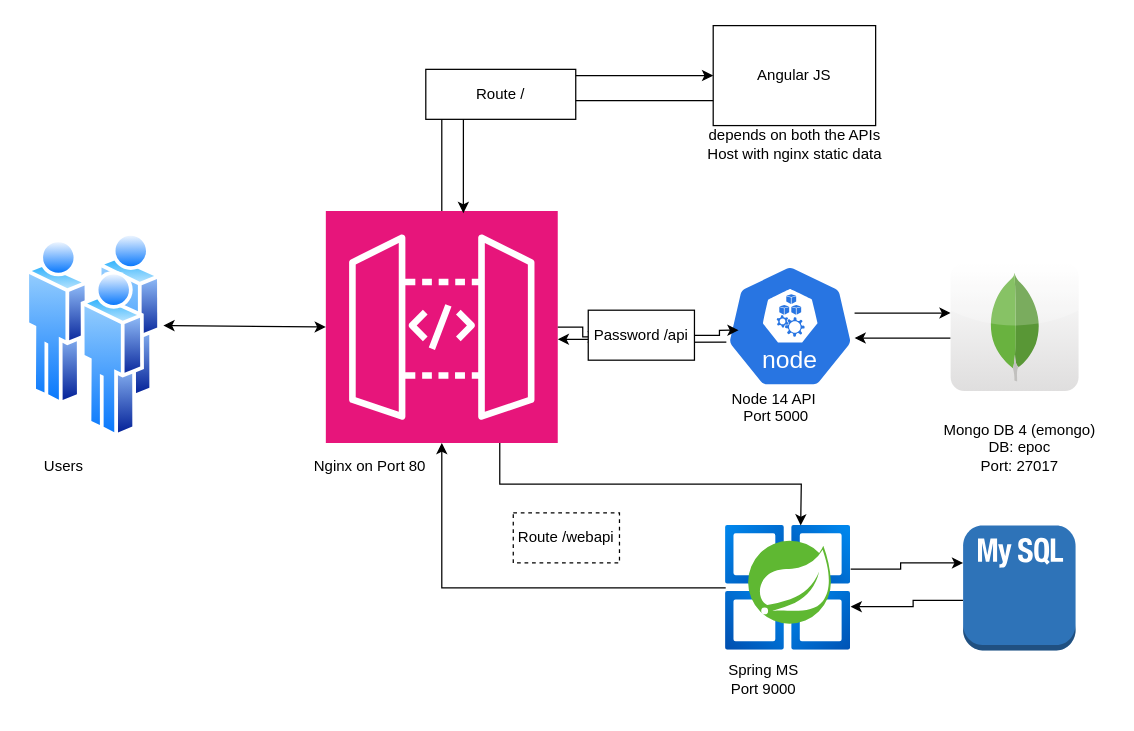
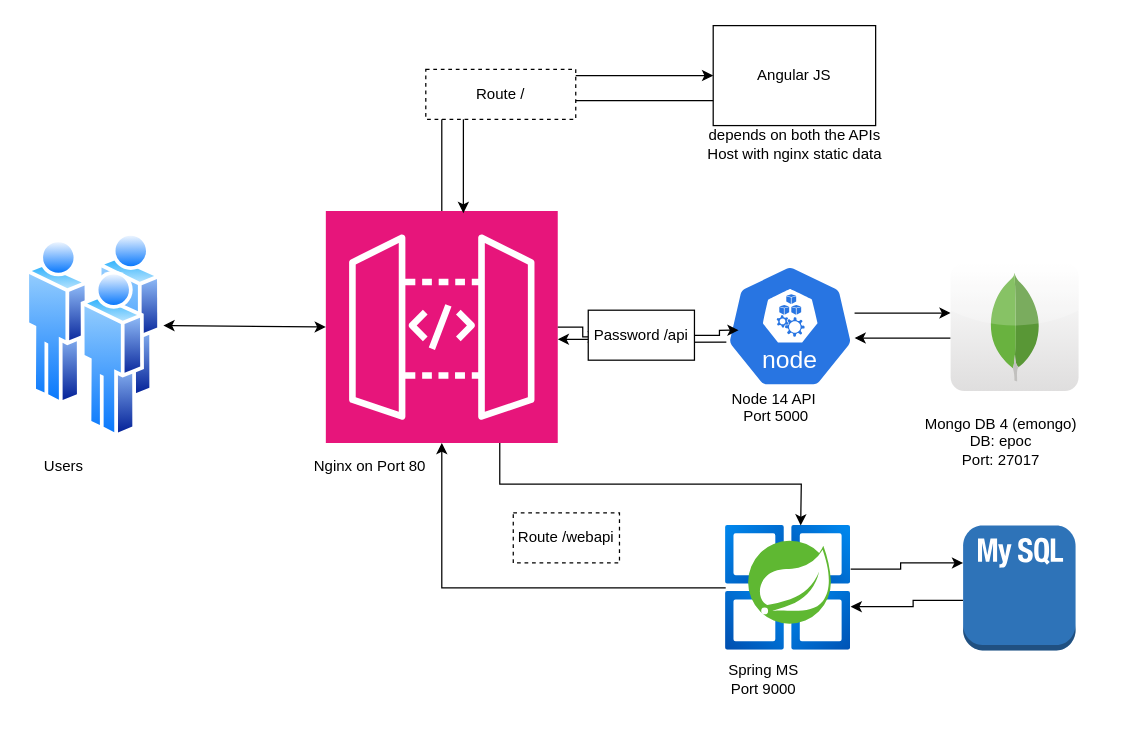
(501, 94) -> (501, 94)
(1019, 448) -> (1001, 442)
